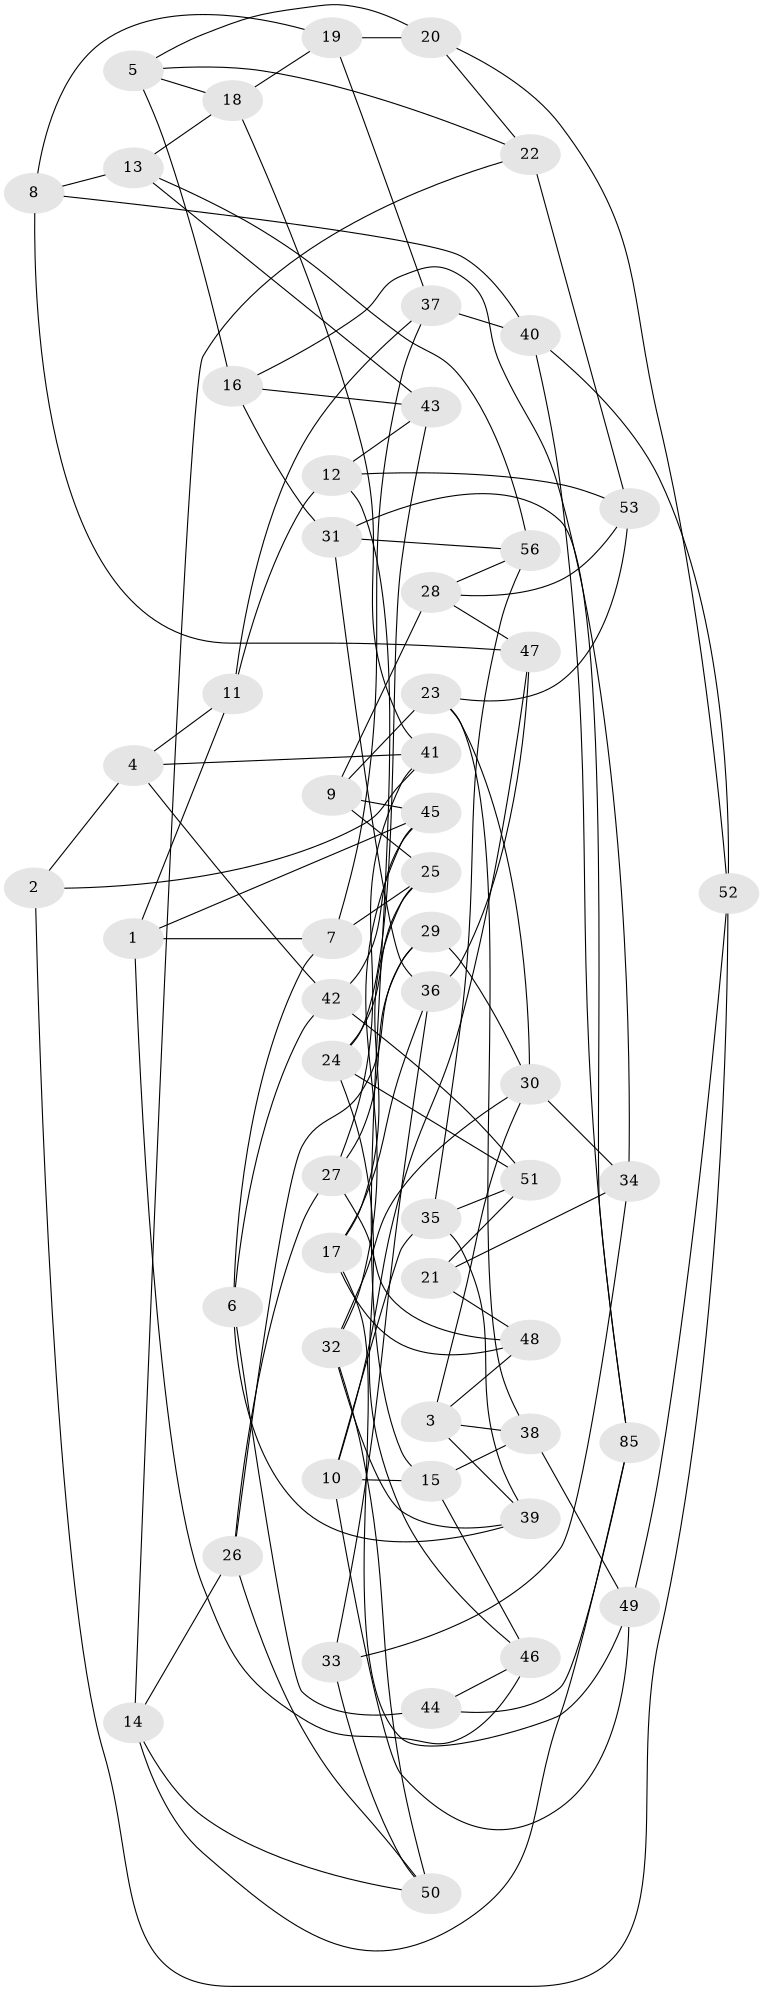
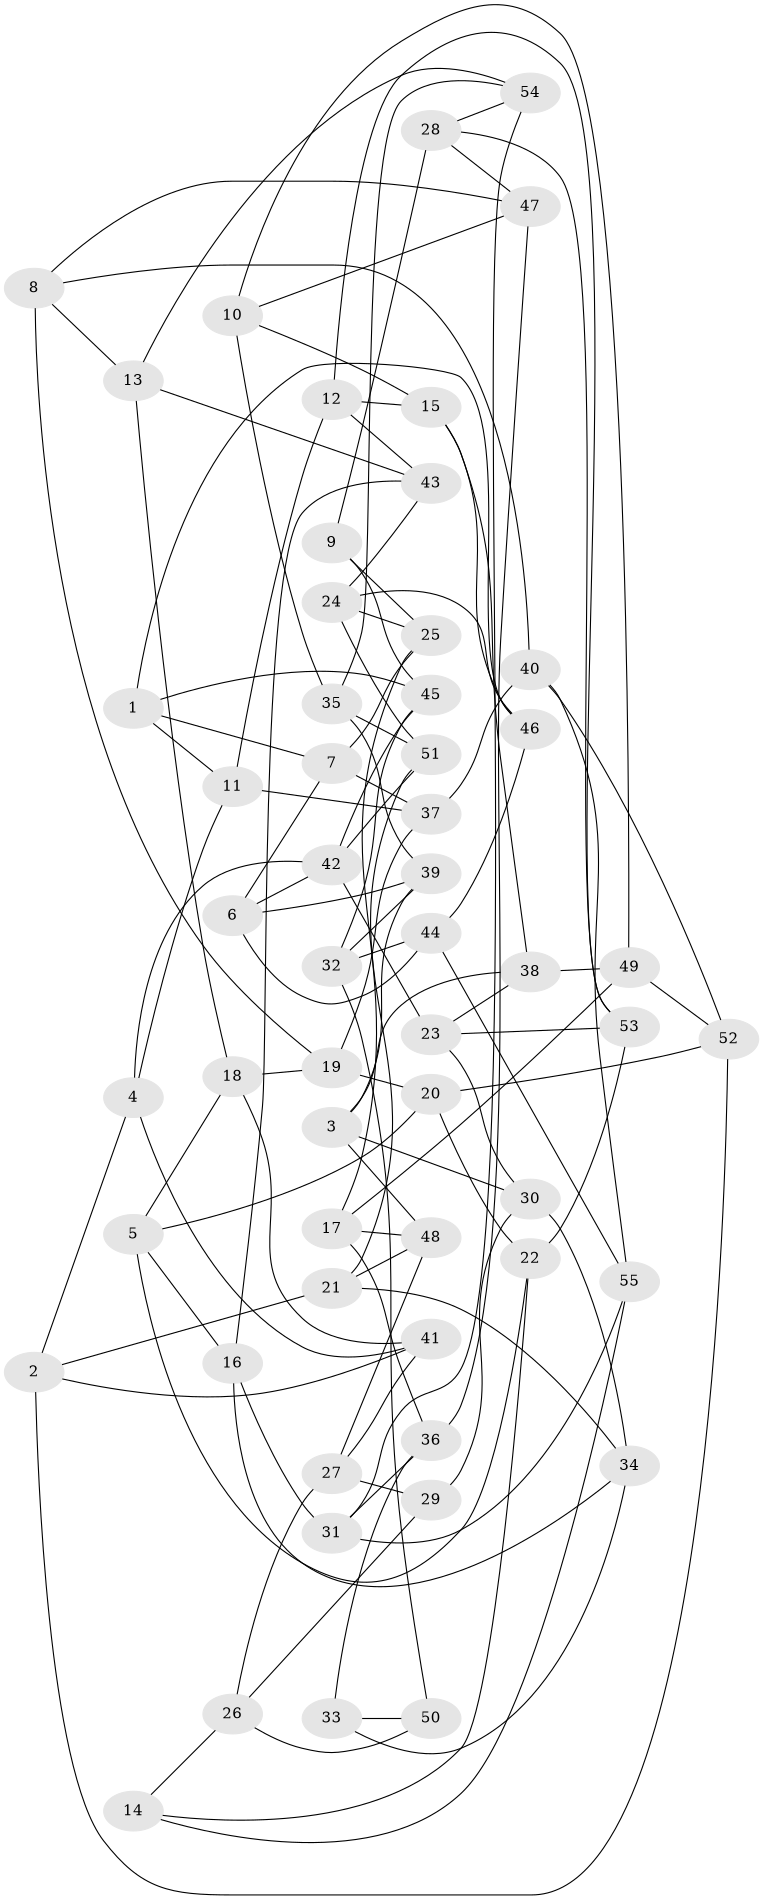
(530, 551) -> (530, 93)
(381, 744) -> (391, 966)
(387, 1213) -> (393, 946)
none -> (183, 1330)
(630, 1443) -> (630, 1282)
(254, 1846) -> none
